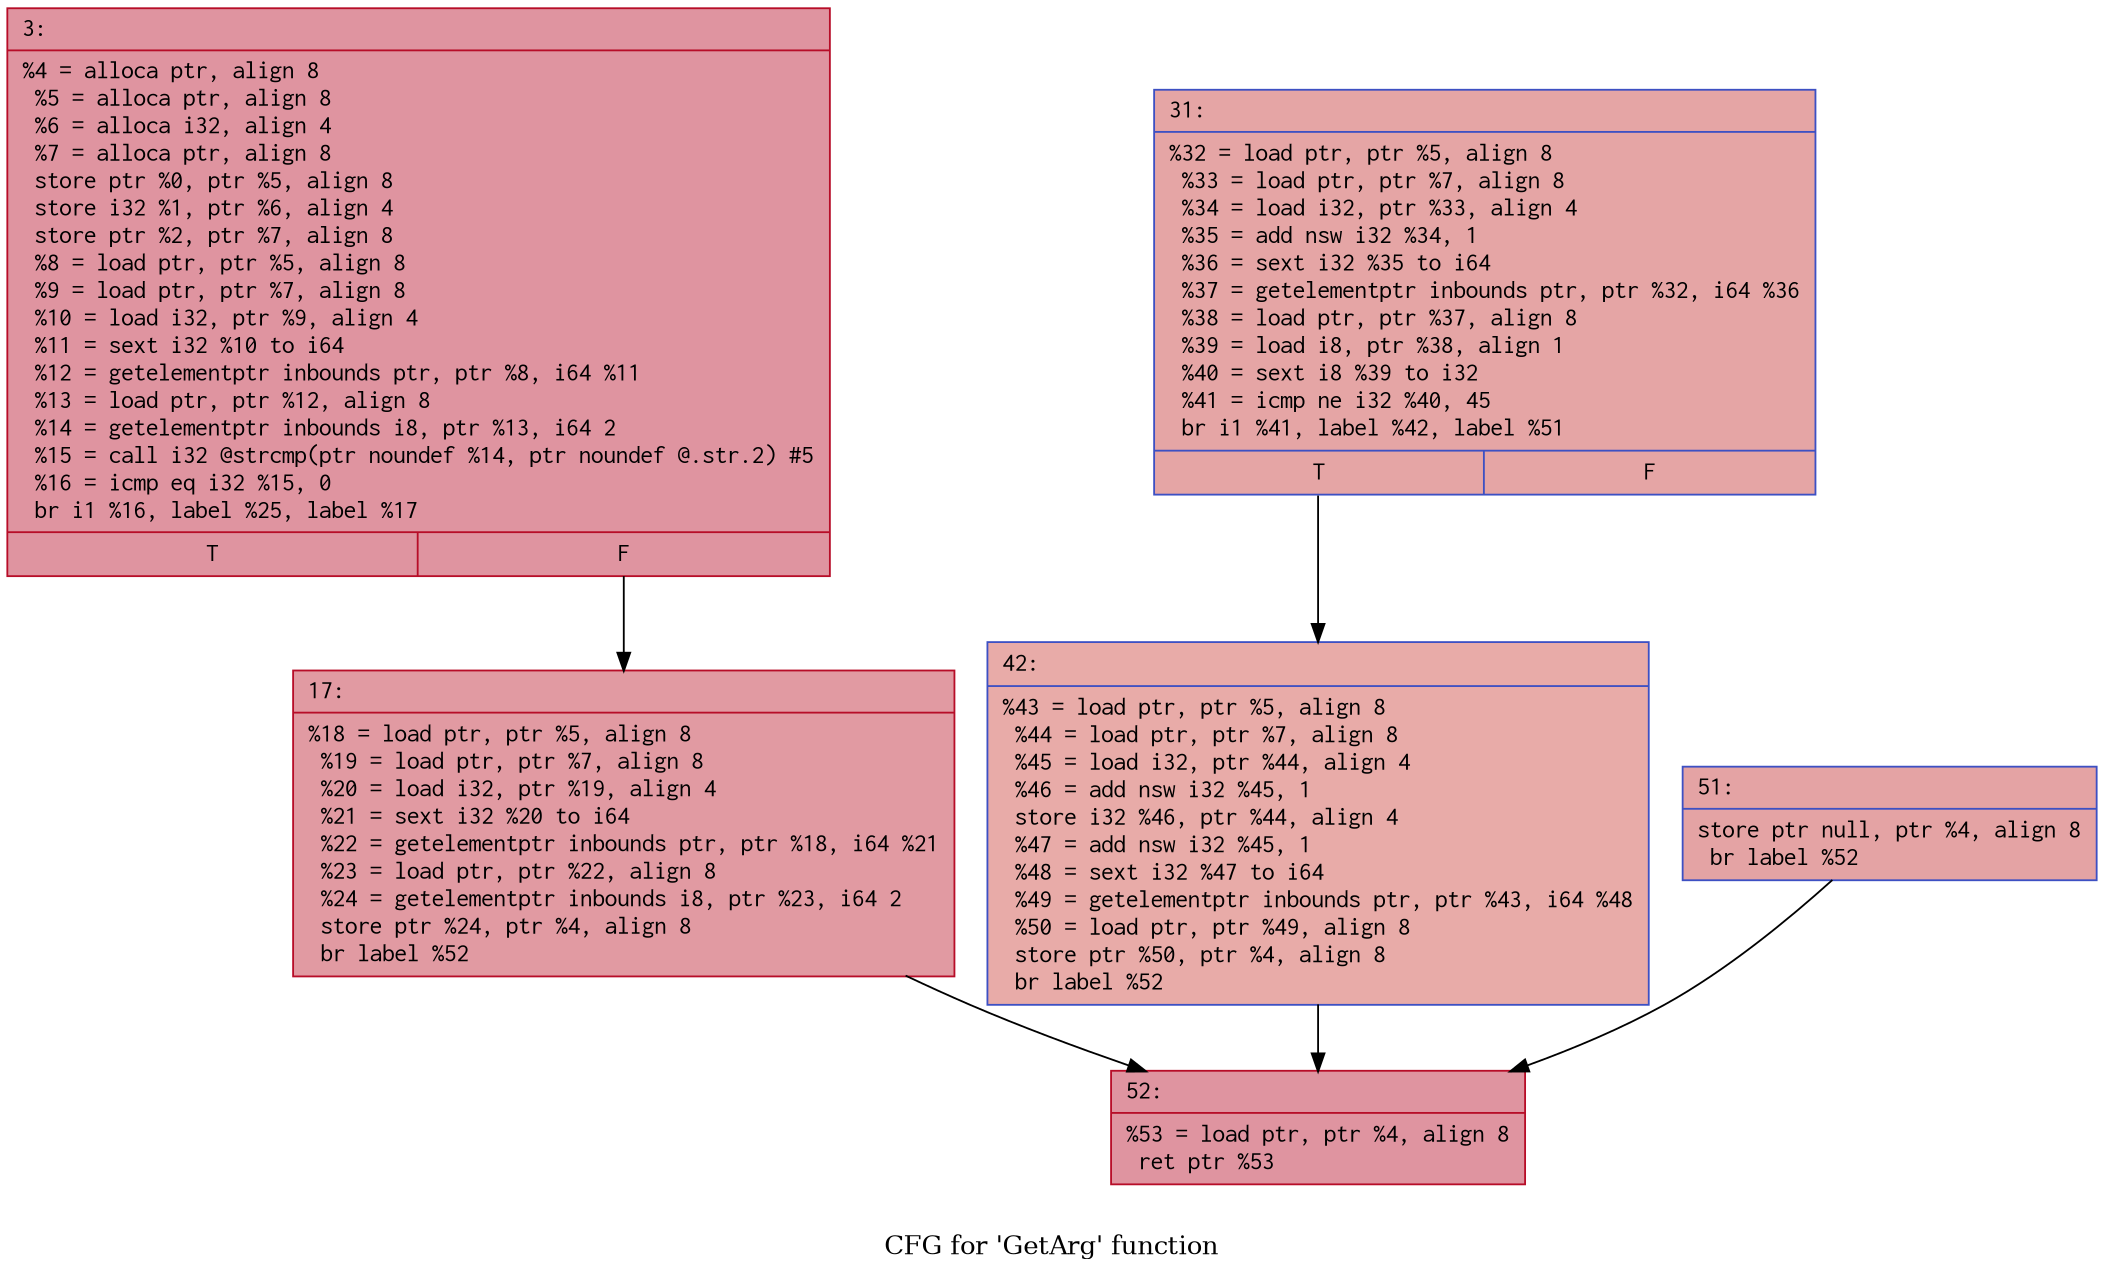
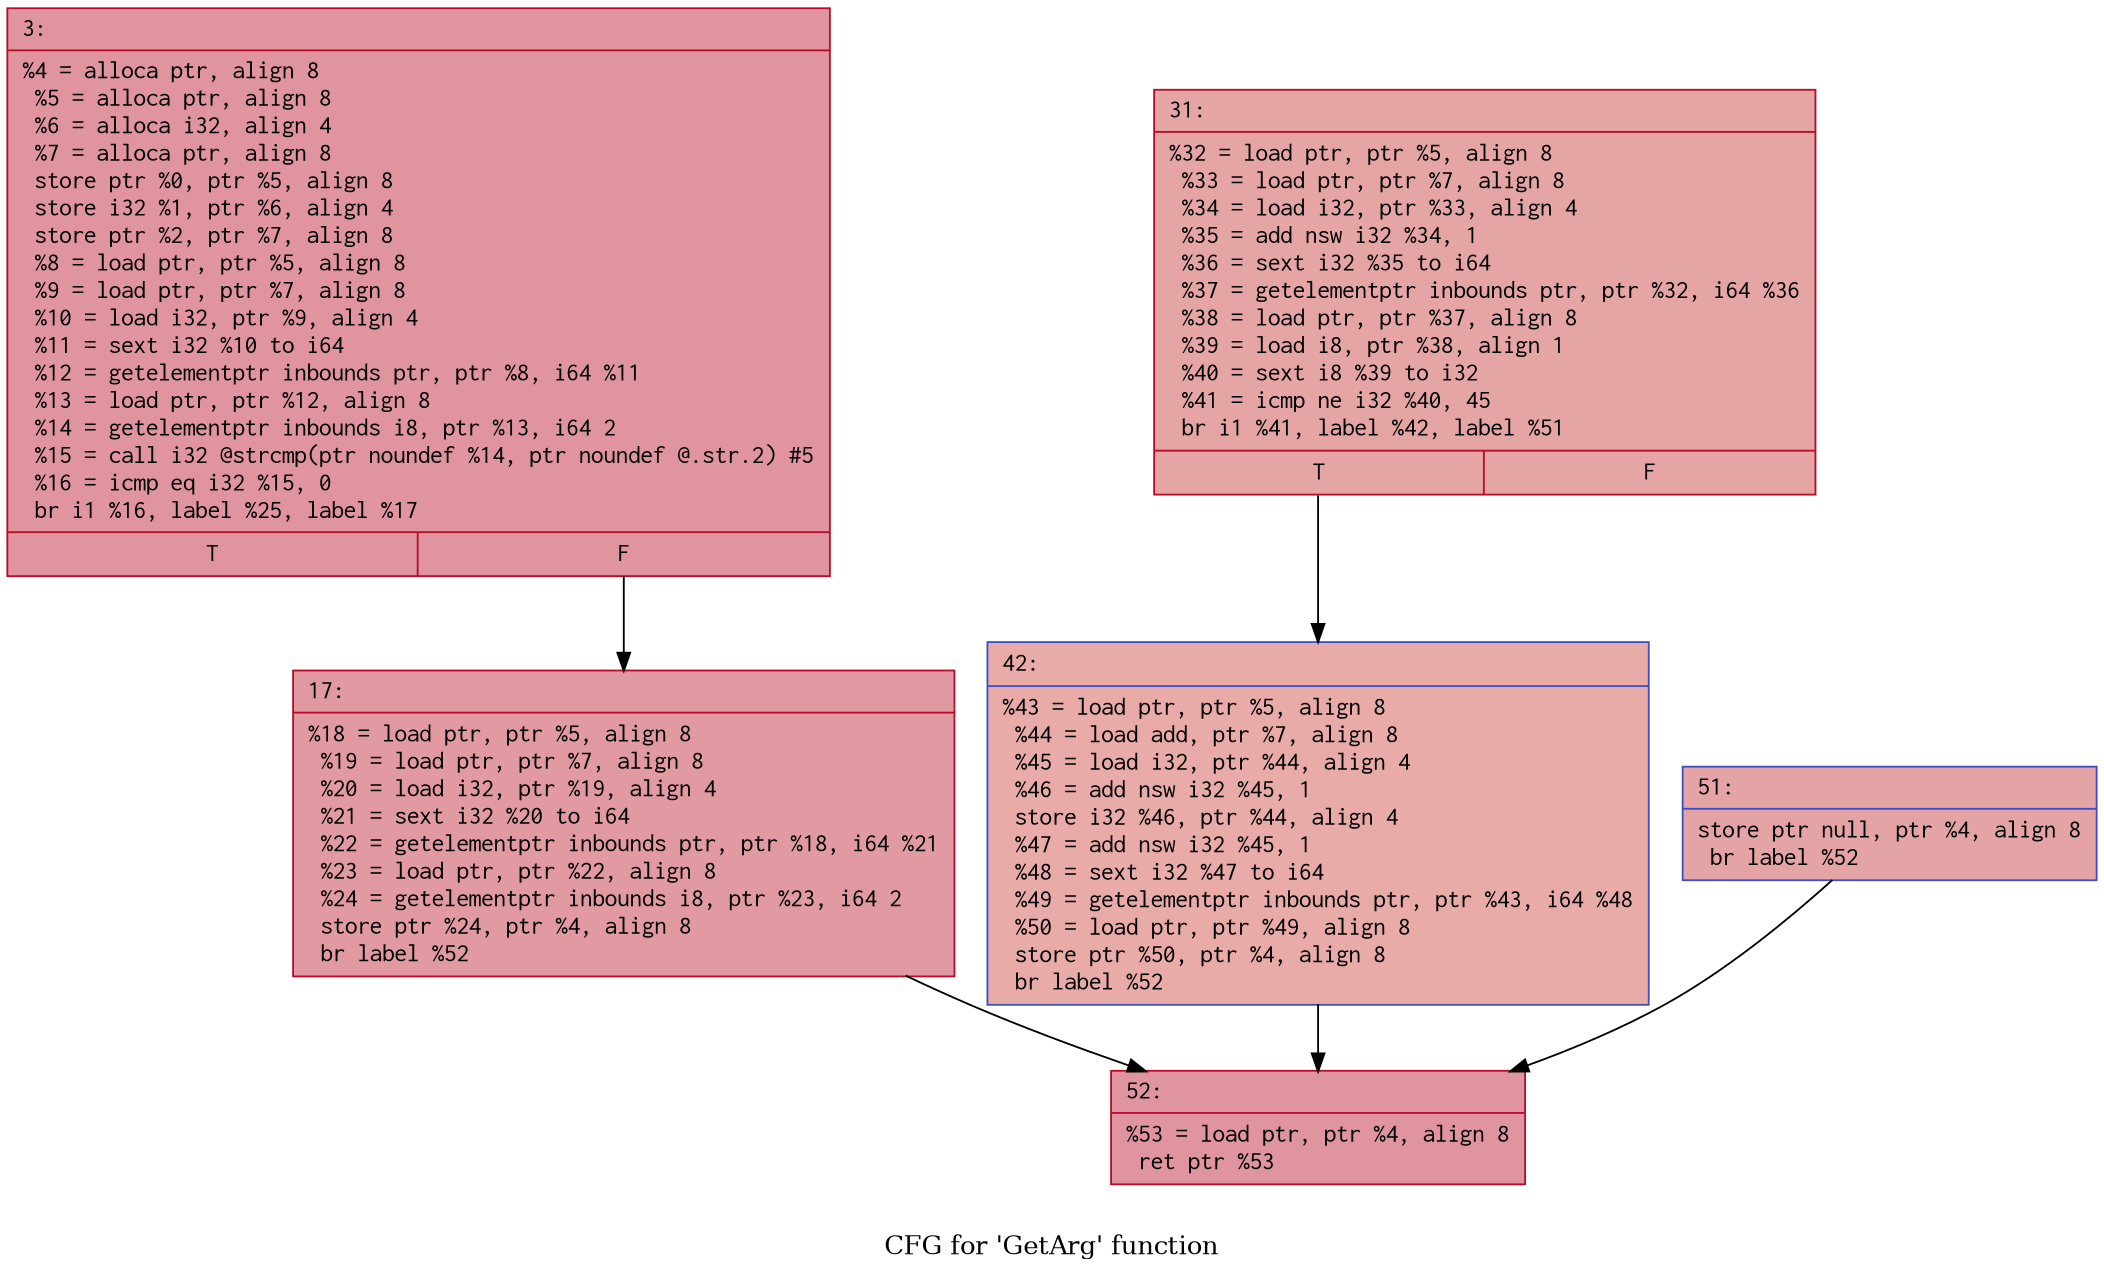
(1485, 292) -> (1485, 292)
(1201, 735) -> (1201, 735)
